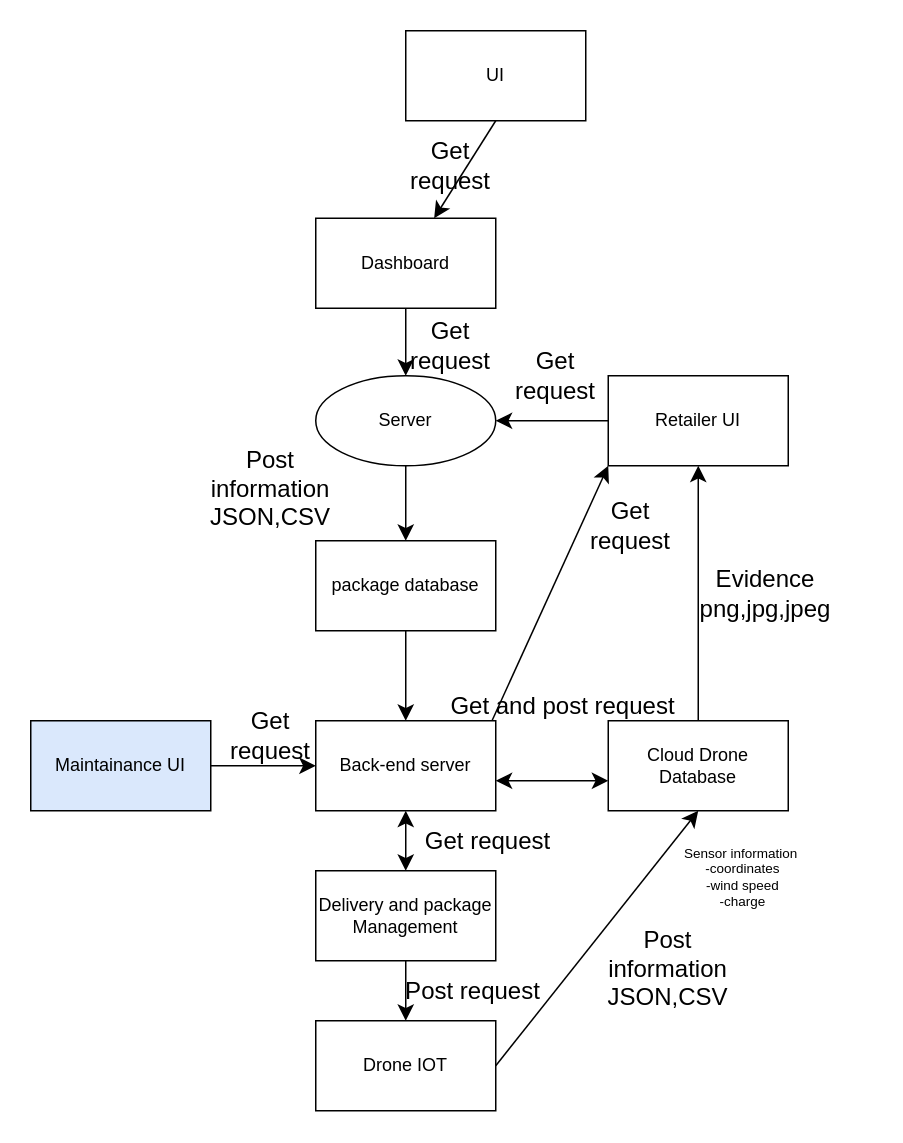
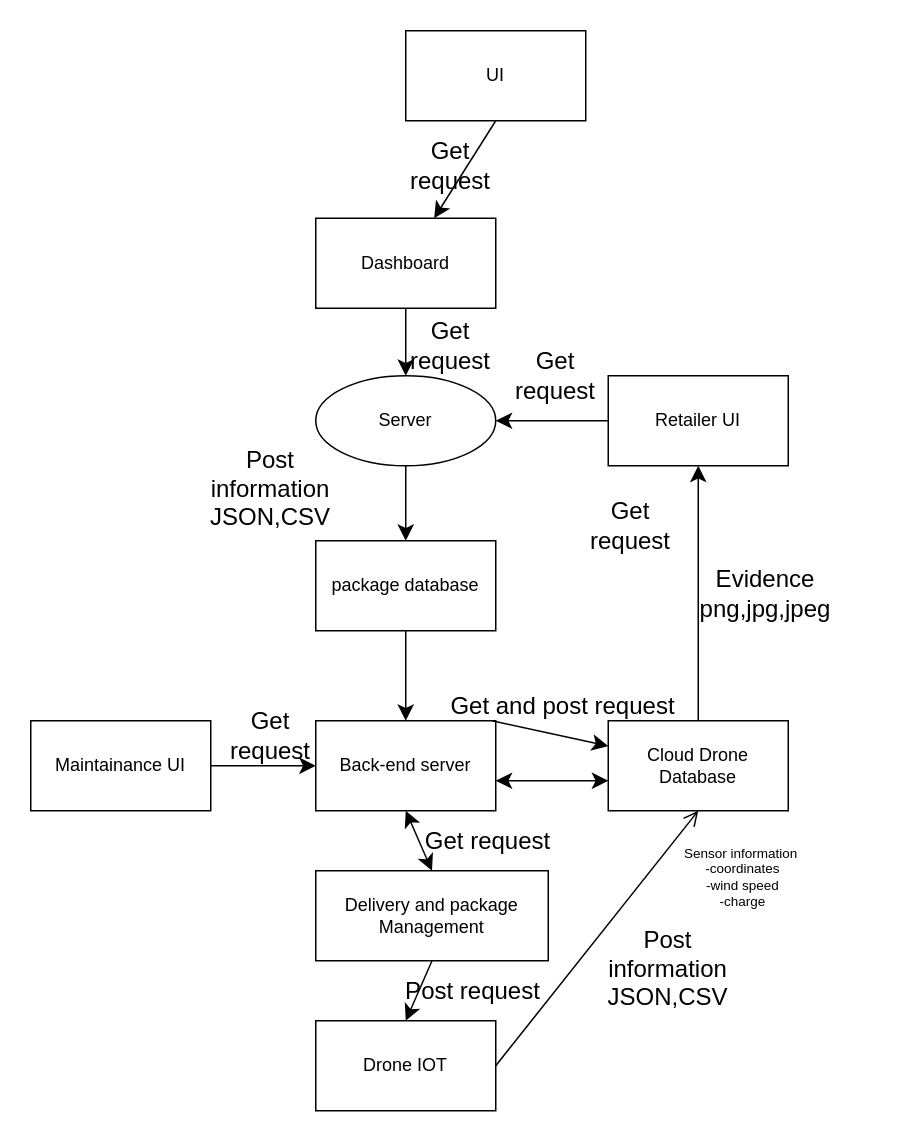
(548, 597) -> (545, 732)
(121, 766) -> (121, 766)
(690, 822) -> (692, 819)
(406, 916) -> (432, 916)
